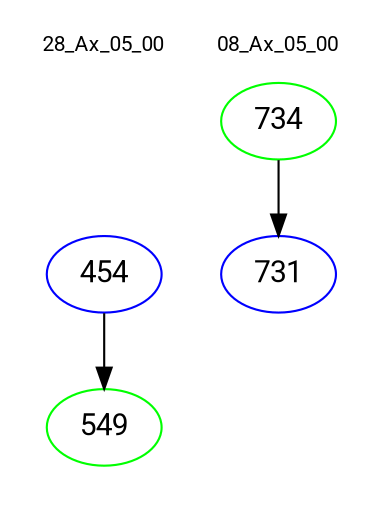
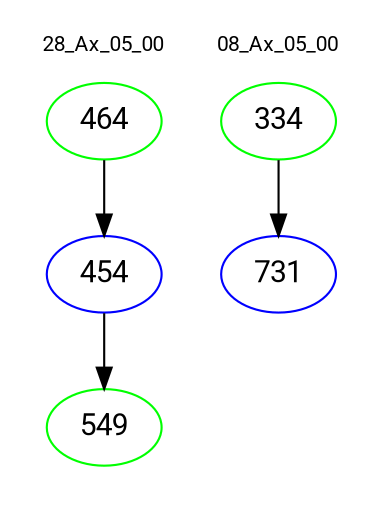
none -> (104, 121)
(279, 121) -> (279, 121)
